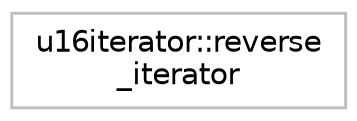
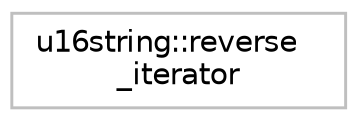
(179, 61) -> (179, 61)
